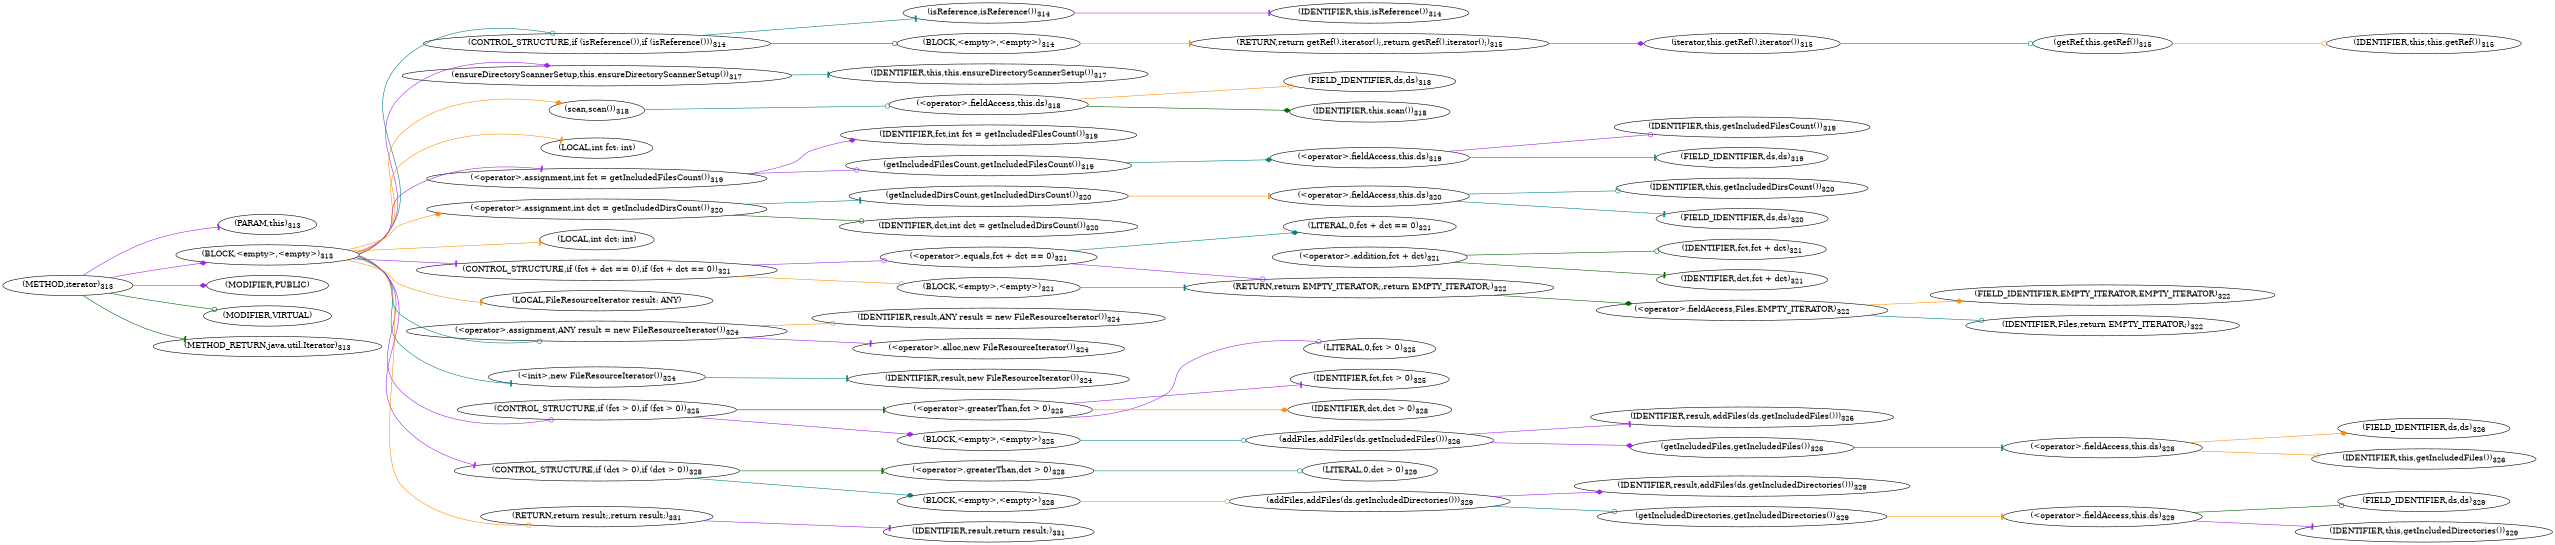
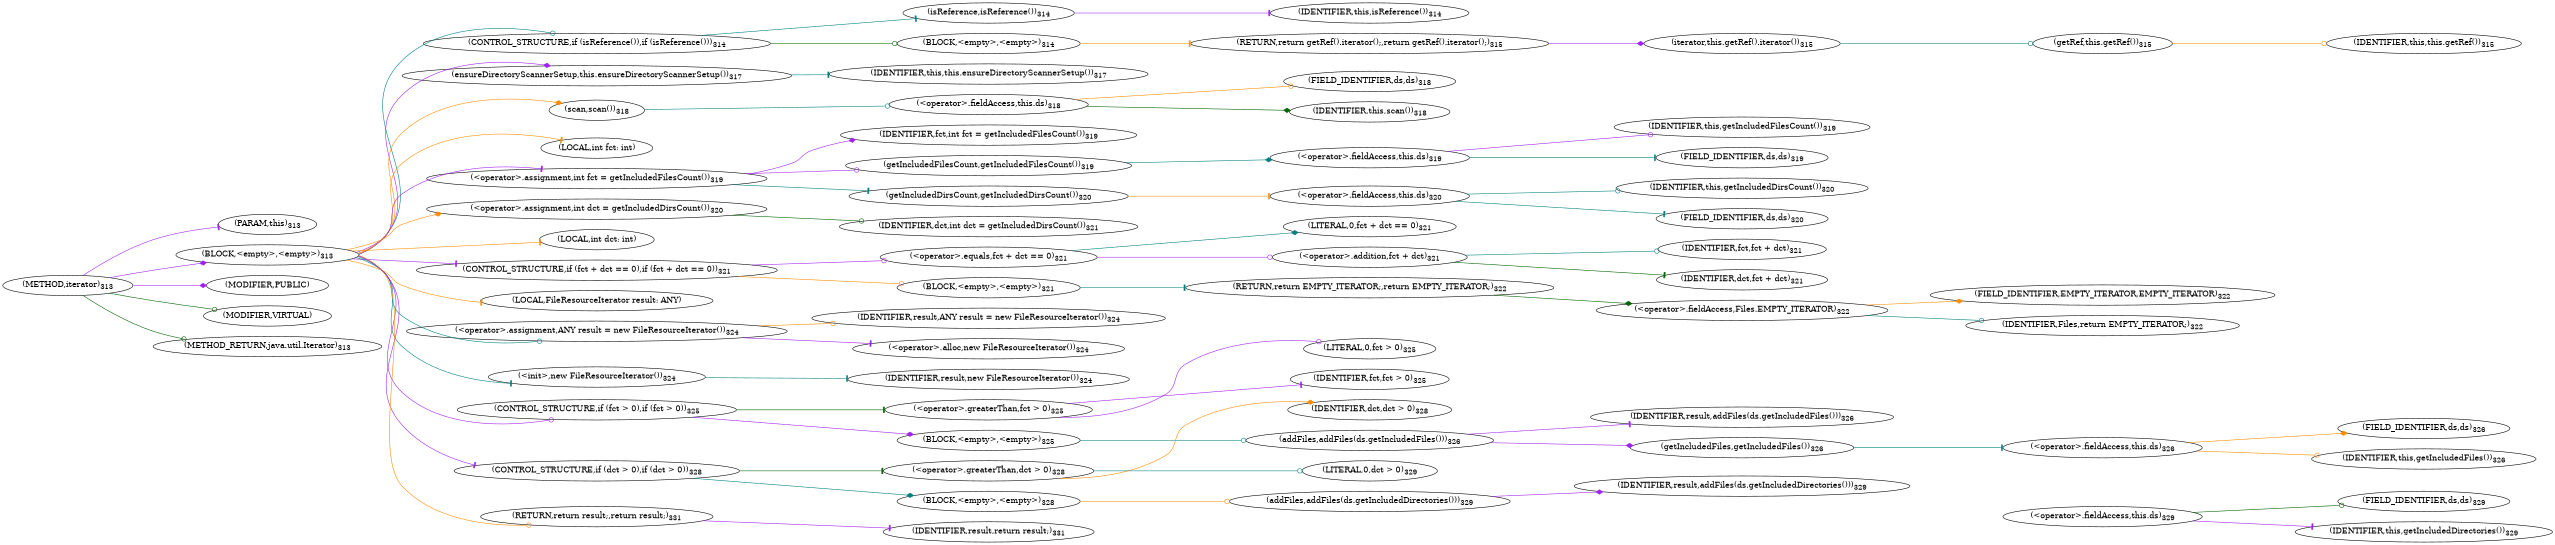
(802, 202) -> (800, 188)
(1092, 226) -> (1092, 226)
(1560, 253) -> (1560, 253)
(1166, 271) -> (1182, 257)
(131, 322) -> (131, 322)
(1187, 410) -> (1178, 433)
(1742, 517) -> none
